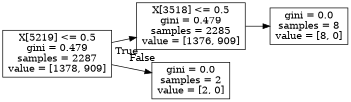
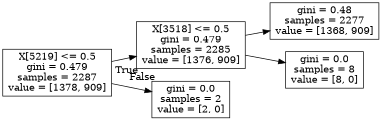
none -> (324, 21)
